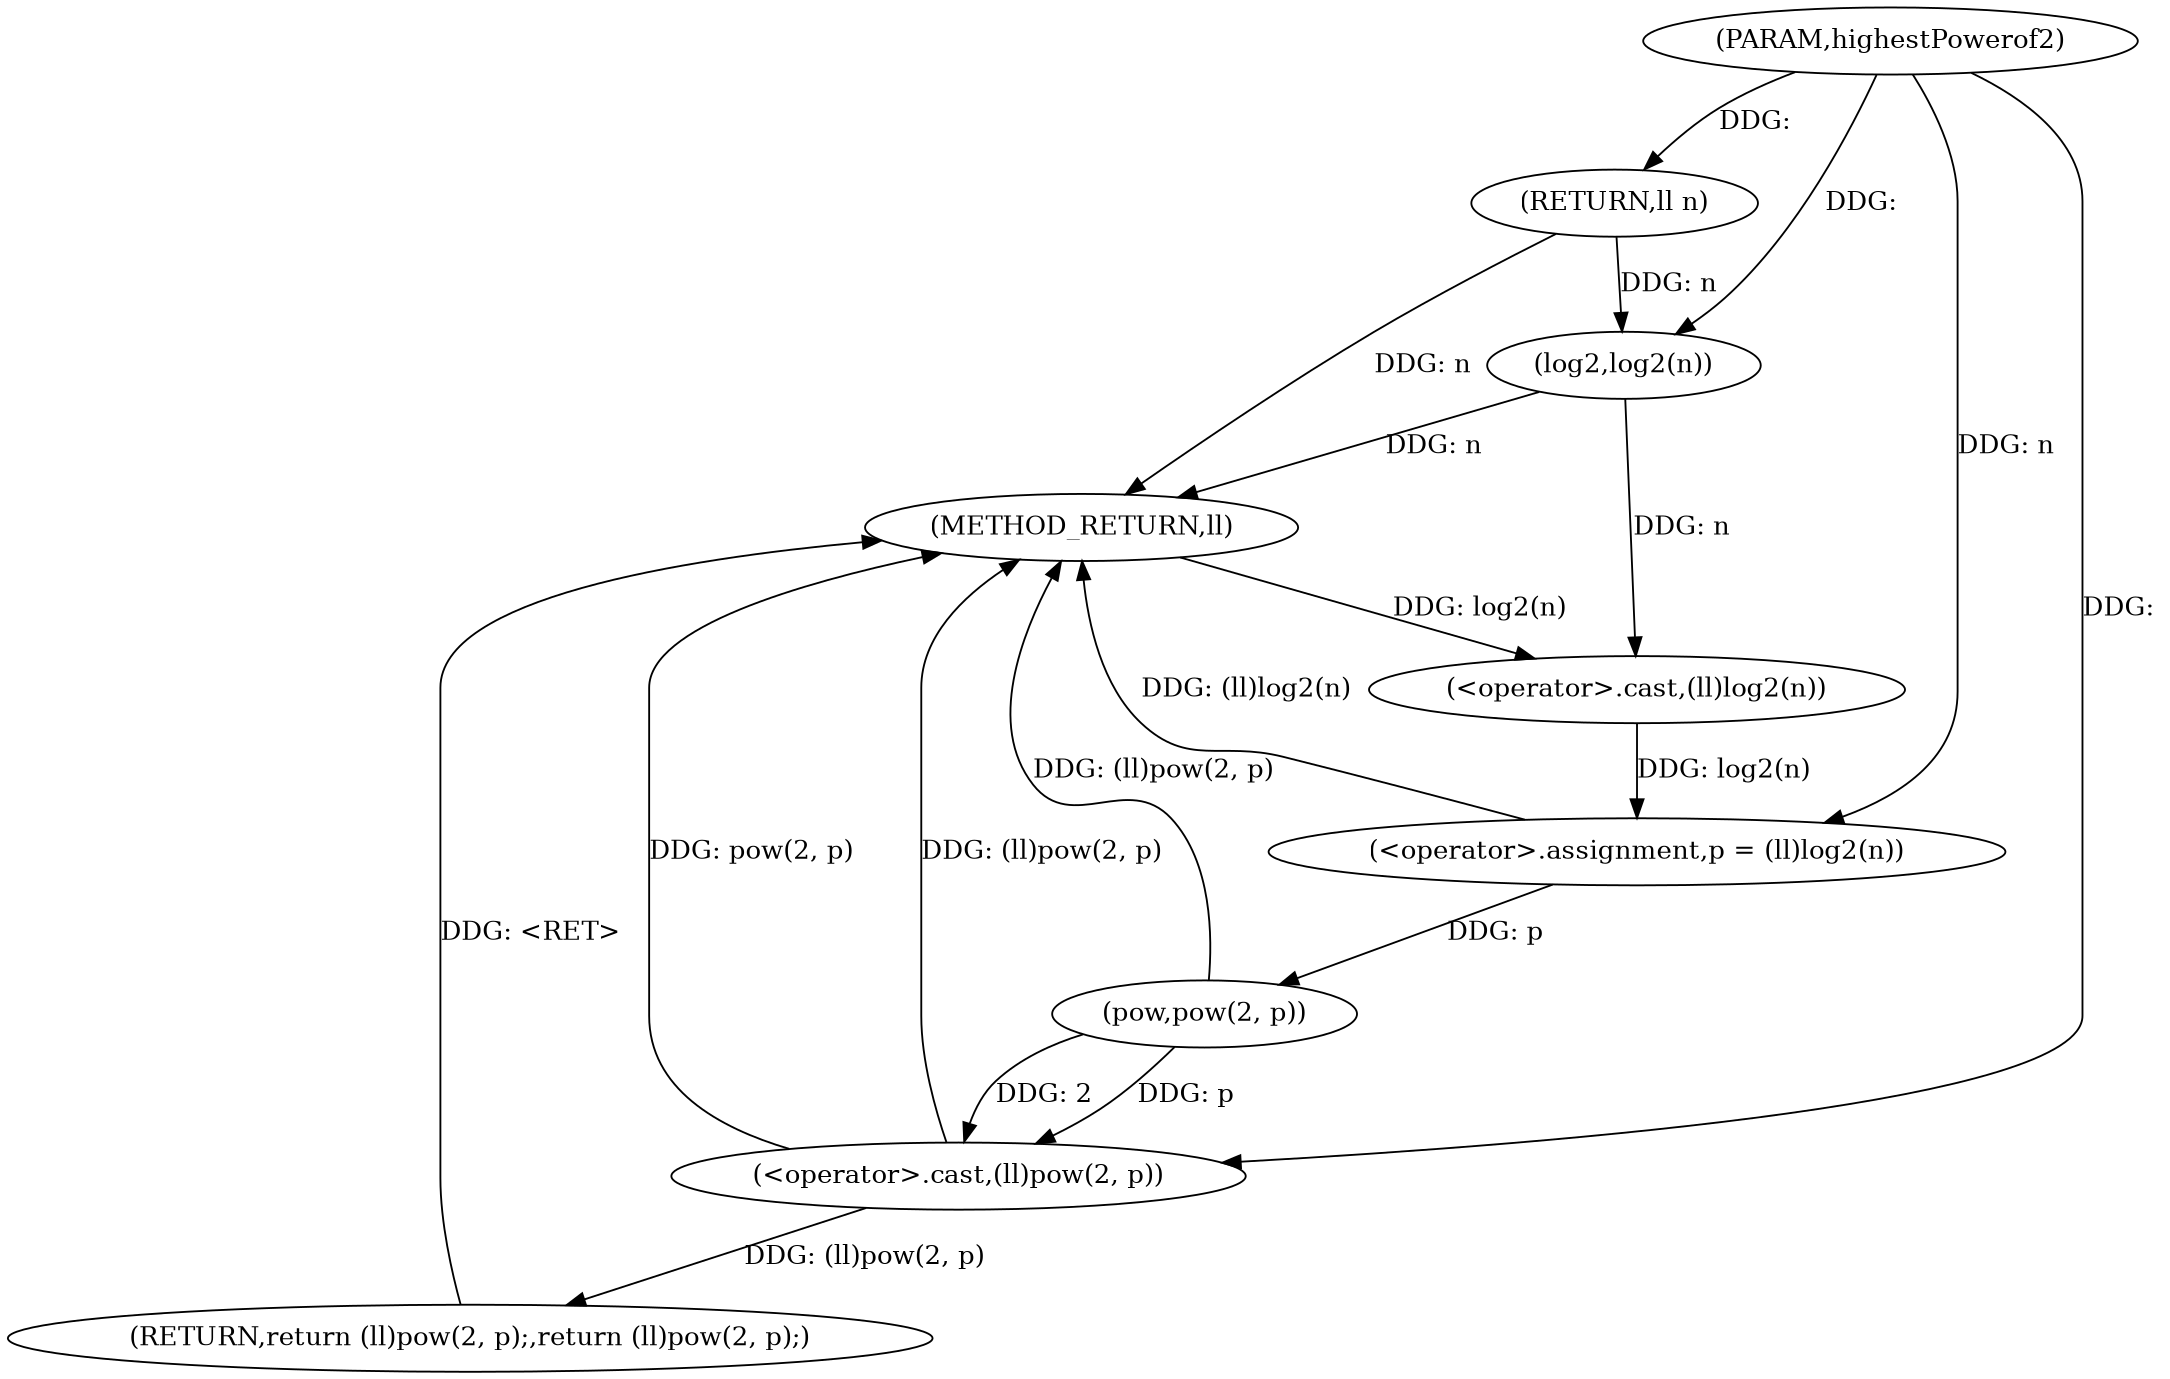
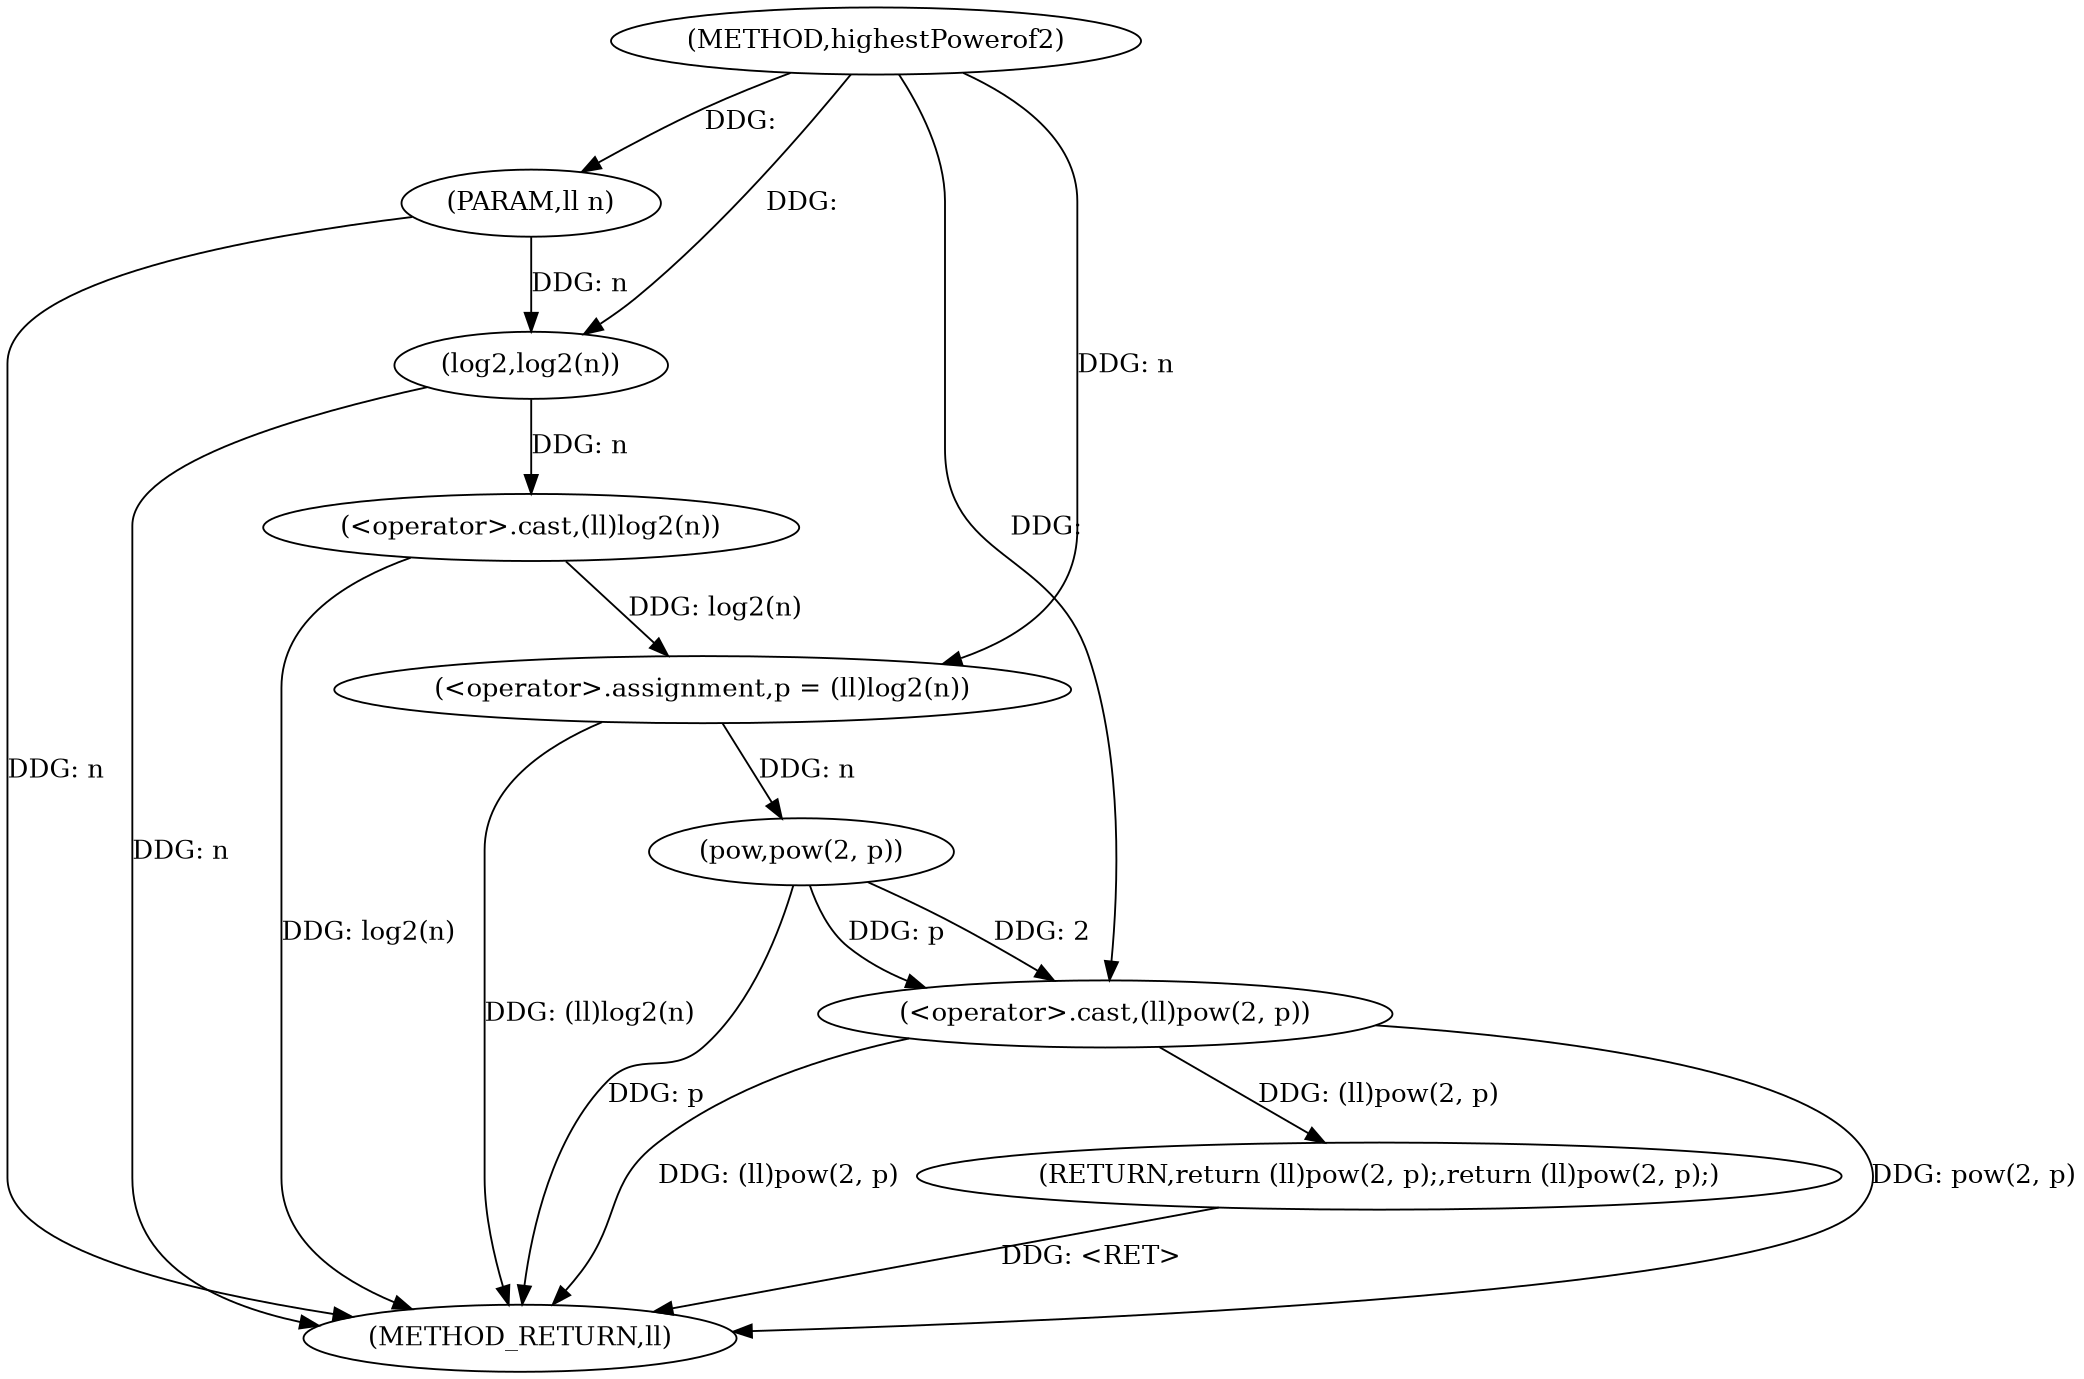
(1891, 41) -> (876, 41)
(1615, 203) -> (531, 203)
(1348, 605) -> (281, 924)
(1154, 771) -> (656, 1095)
(1495, 933) -> (807, 771)
